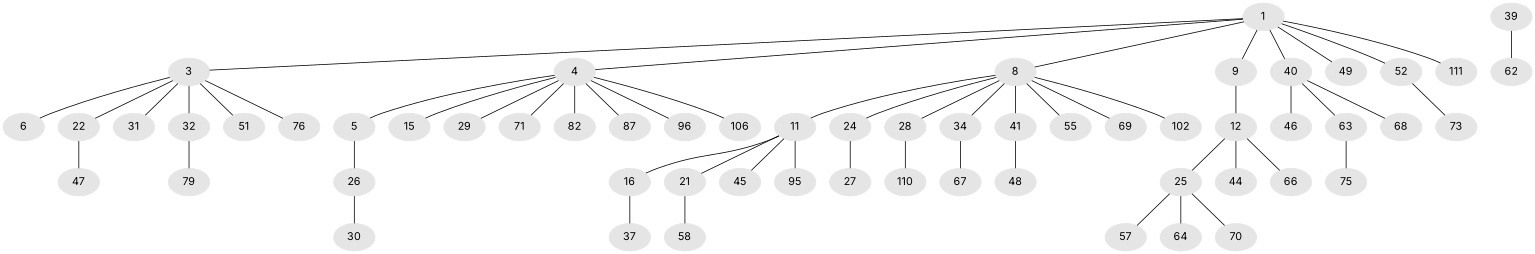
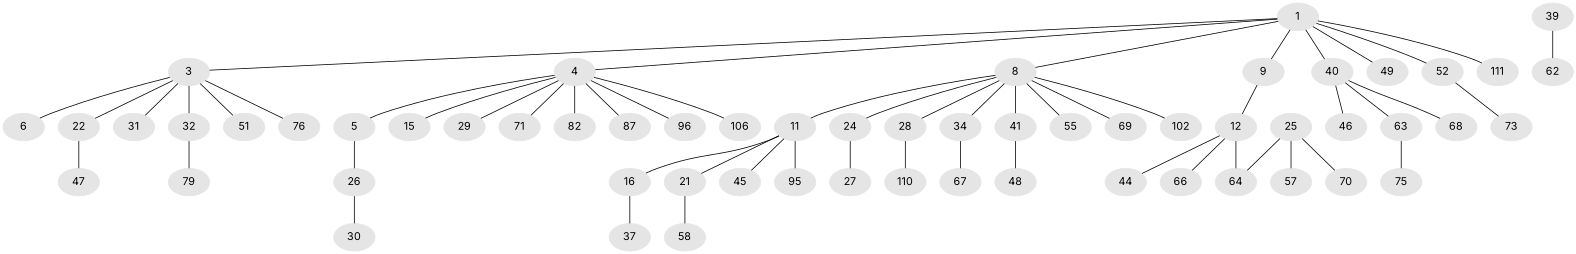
(1208, 155) -> (1236, 155)
